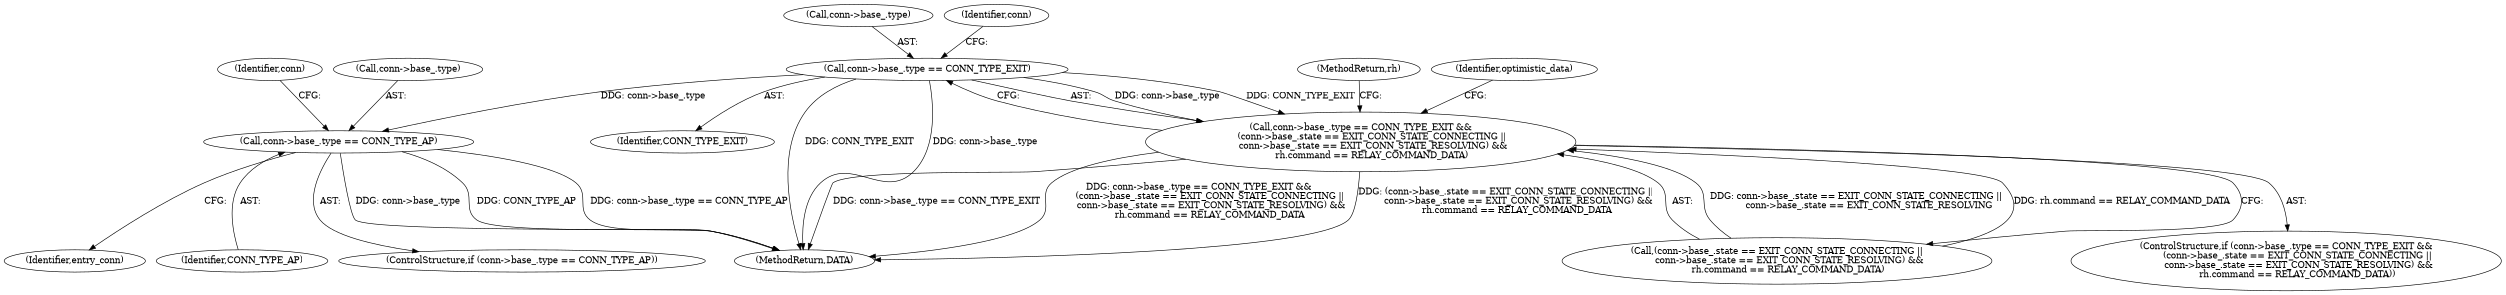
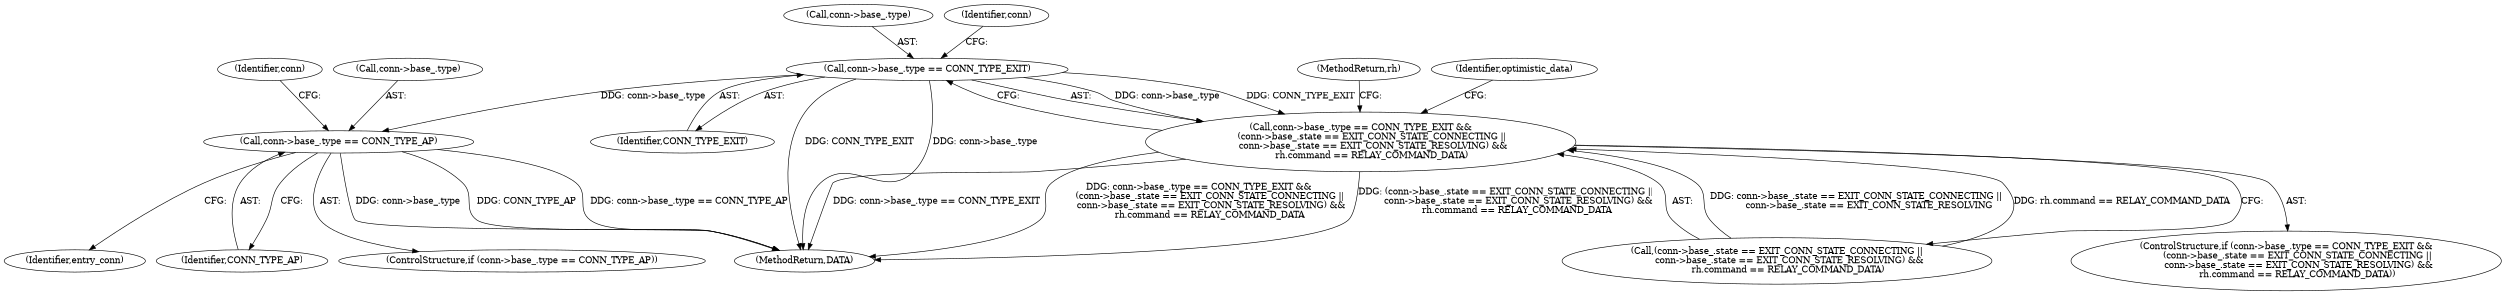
none -> (733, 86)
none -> (275, 192)
